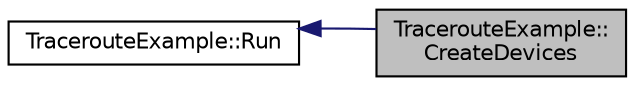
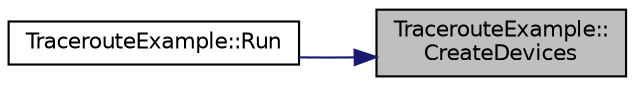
(349, 29) -> (327, 58)
